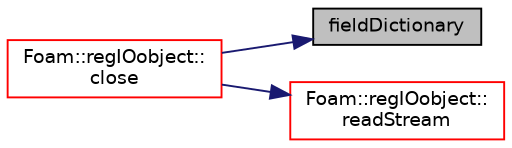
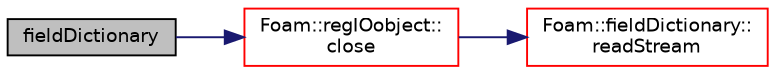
(258, 47) -> (200, 37)
(397, 111) -> (647, 37)
